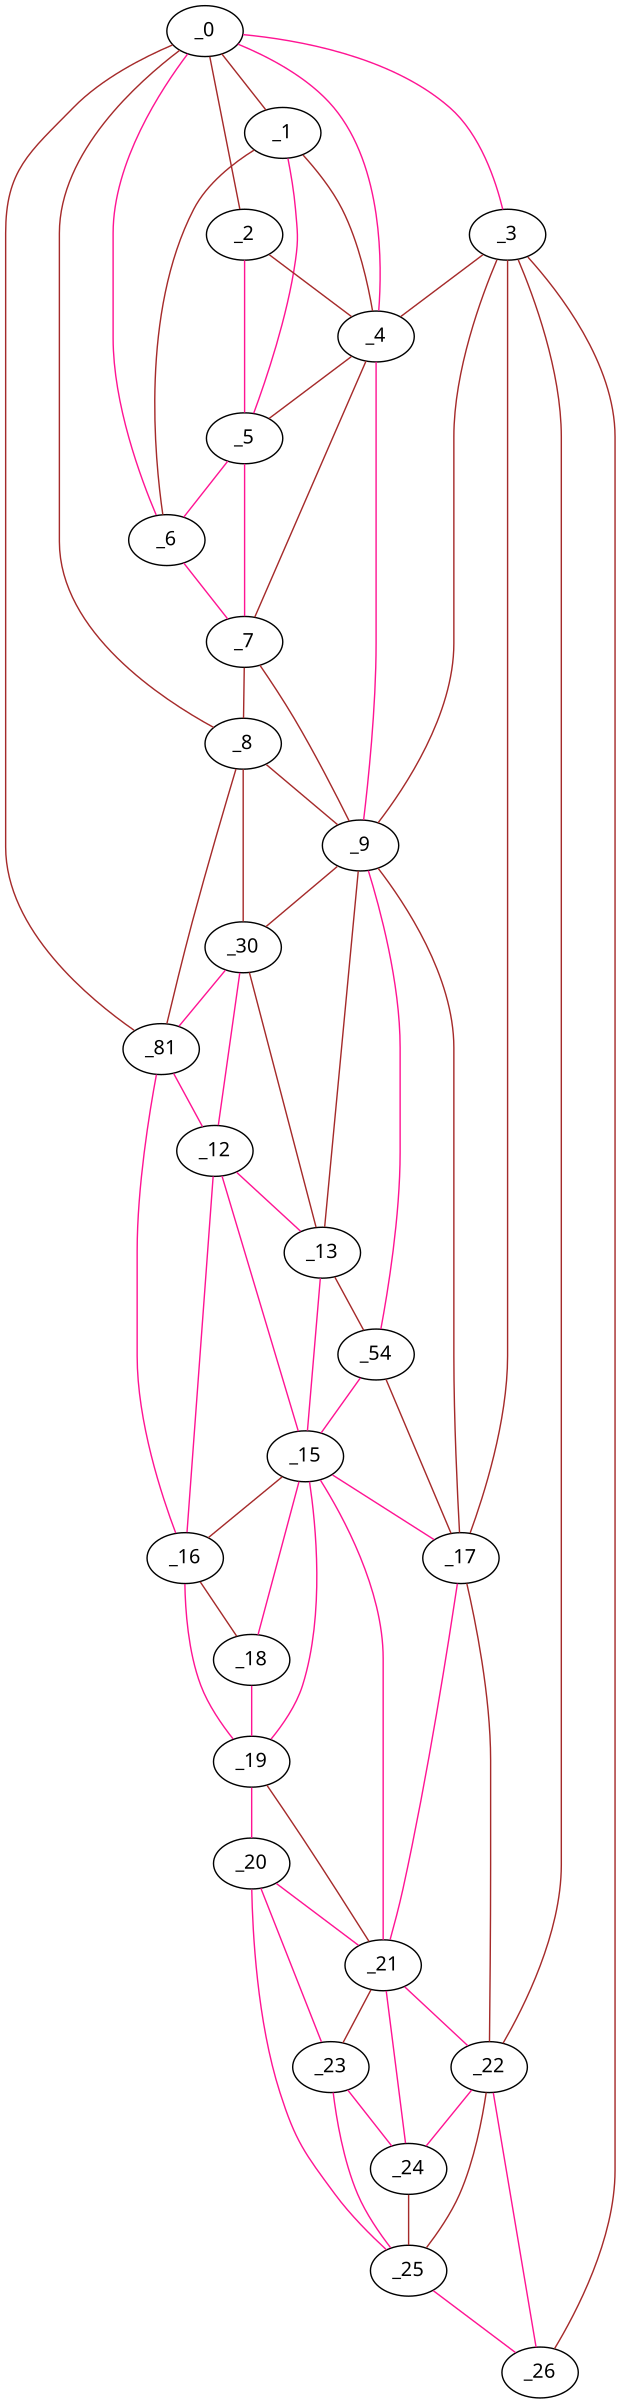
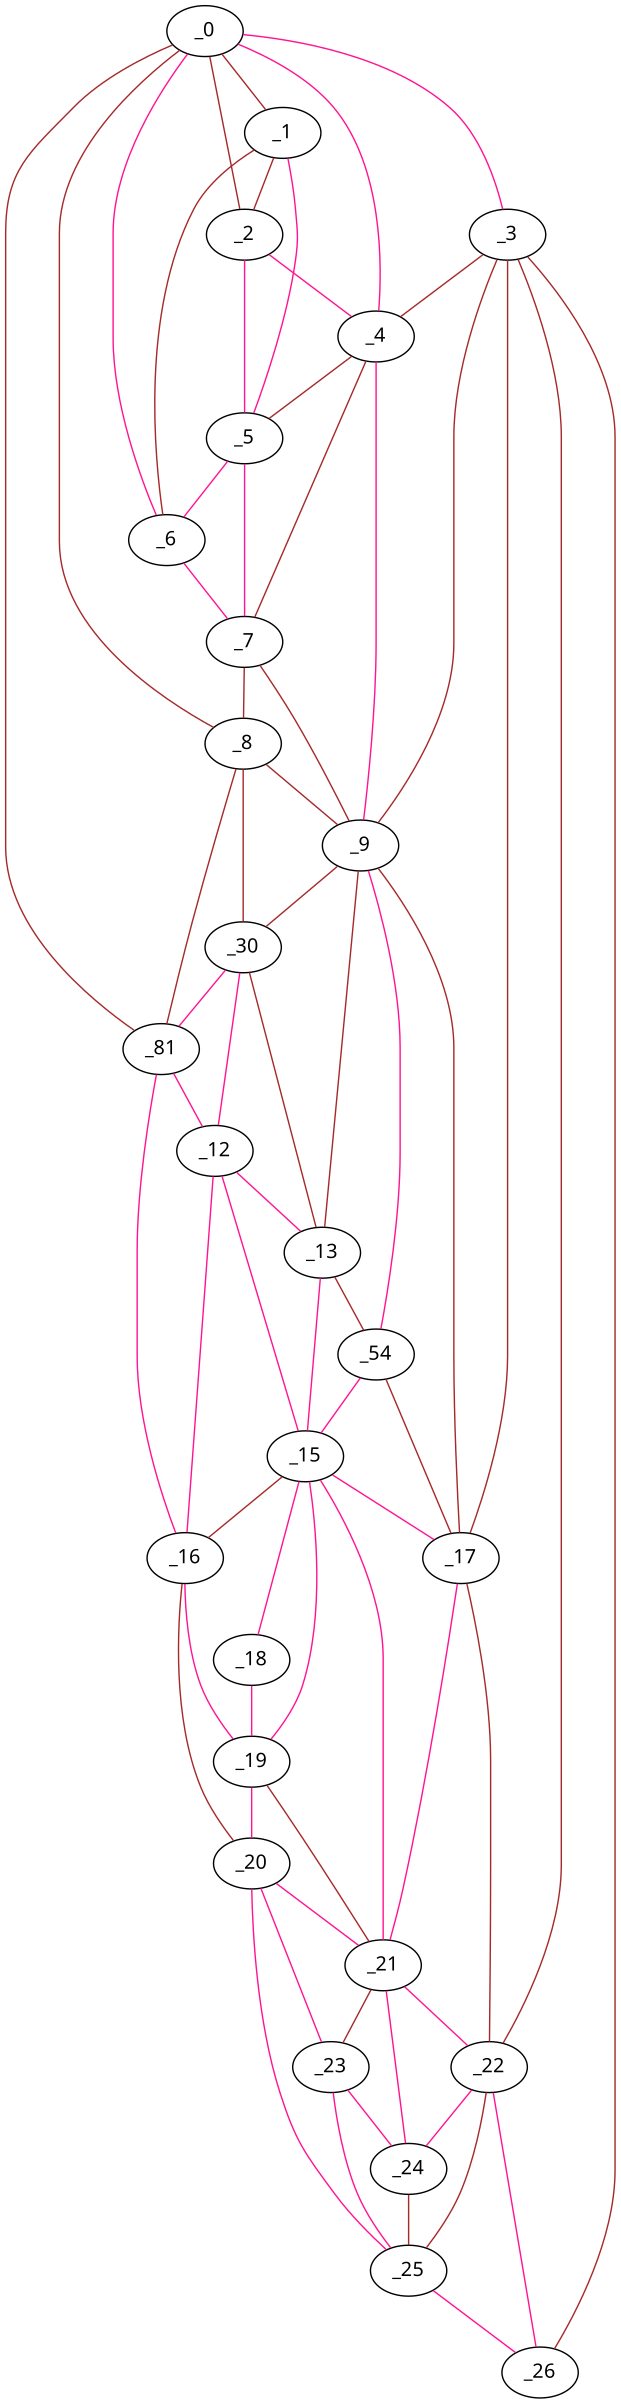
(350, 227) -> (264, 184)
(310, 286) -> (310, 286)
(218, 1609) -> (183, 1718)
